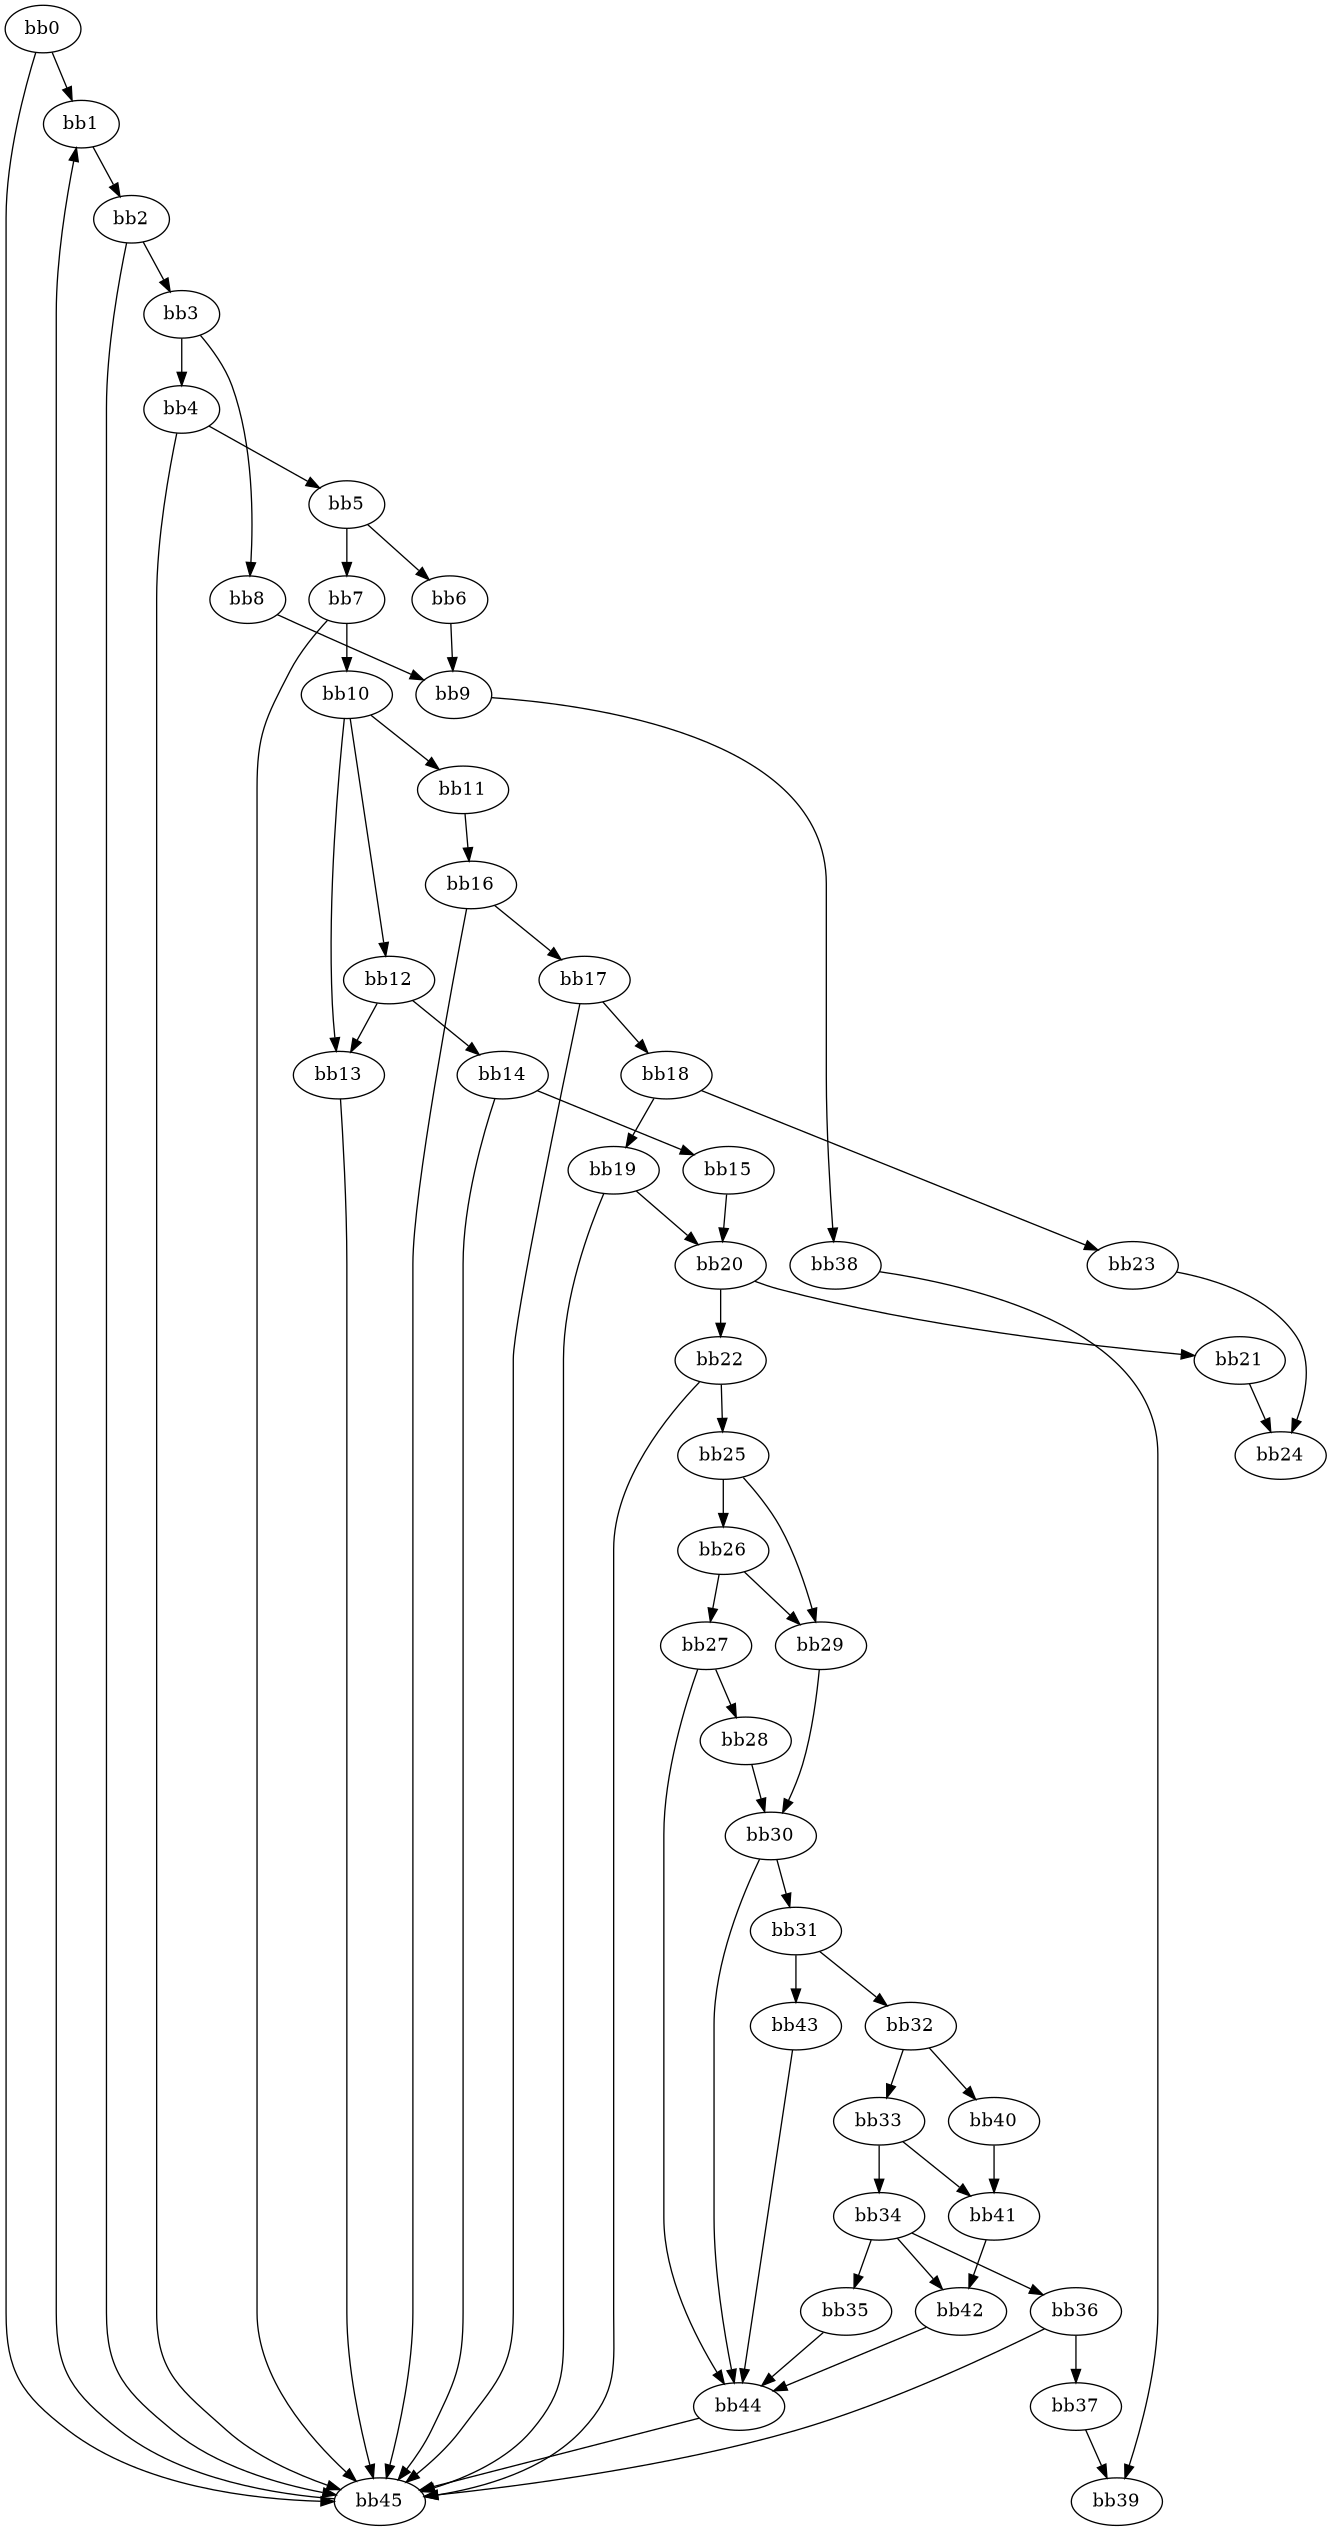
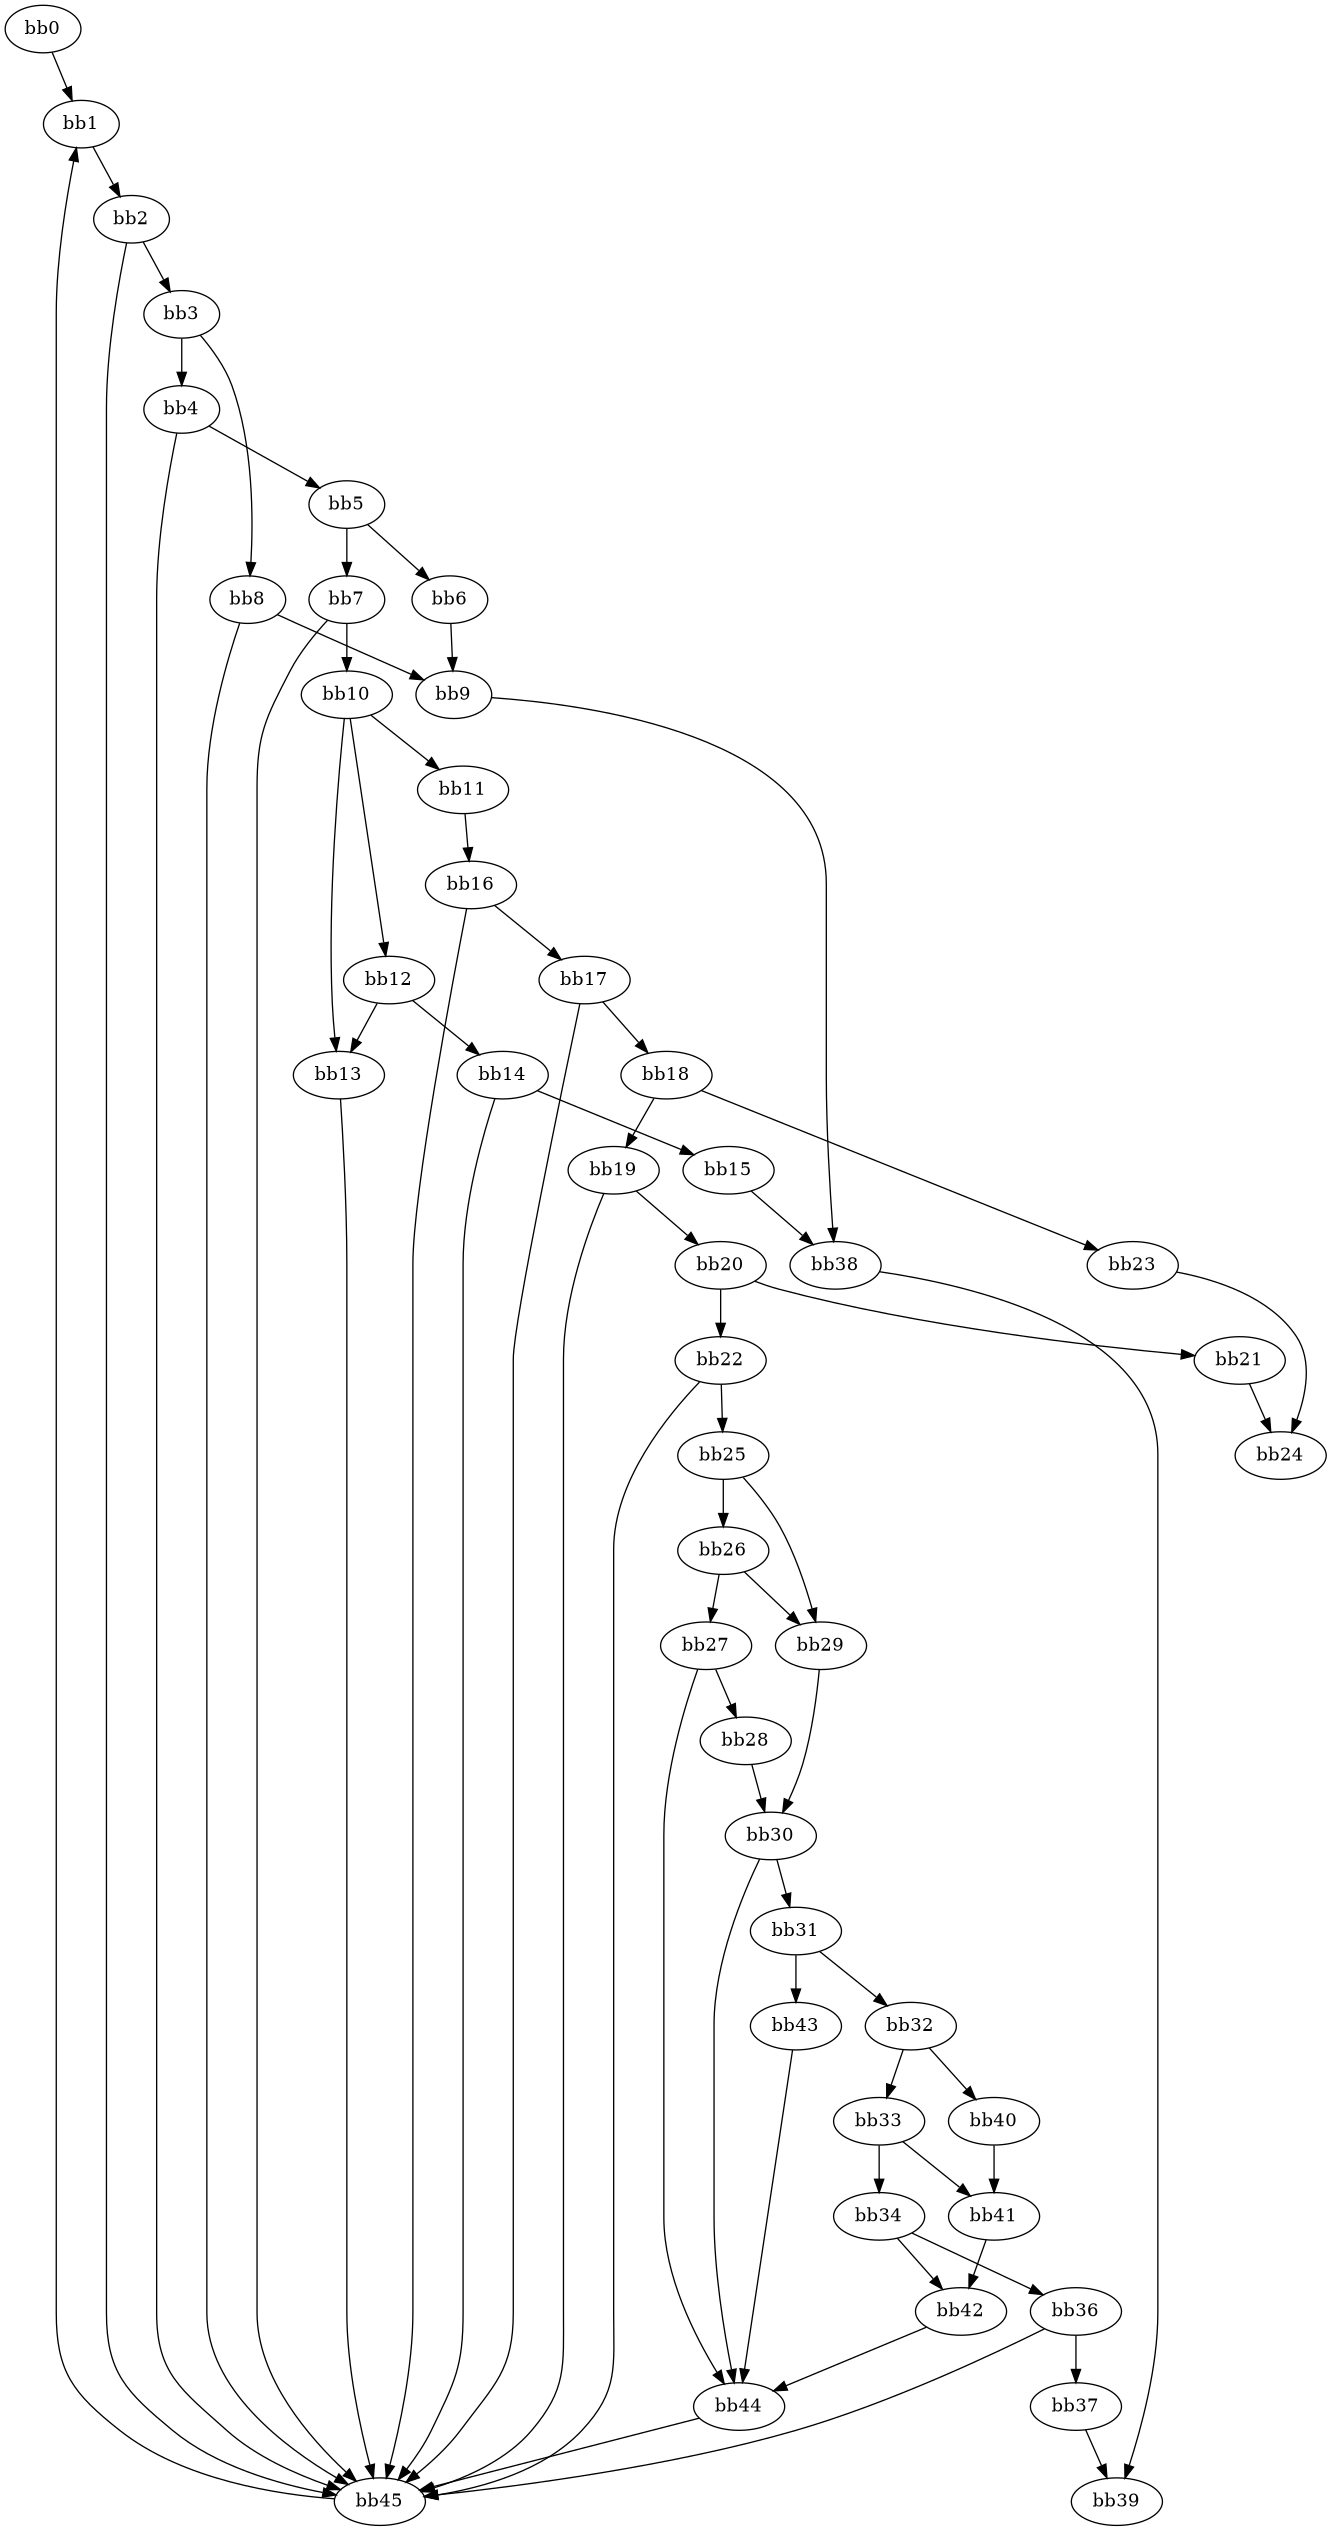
(725, 1211) -> (777, 1213)
(6, 1384) -> (207, 1575)
(846, 2311) -> none
